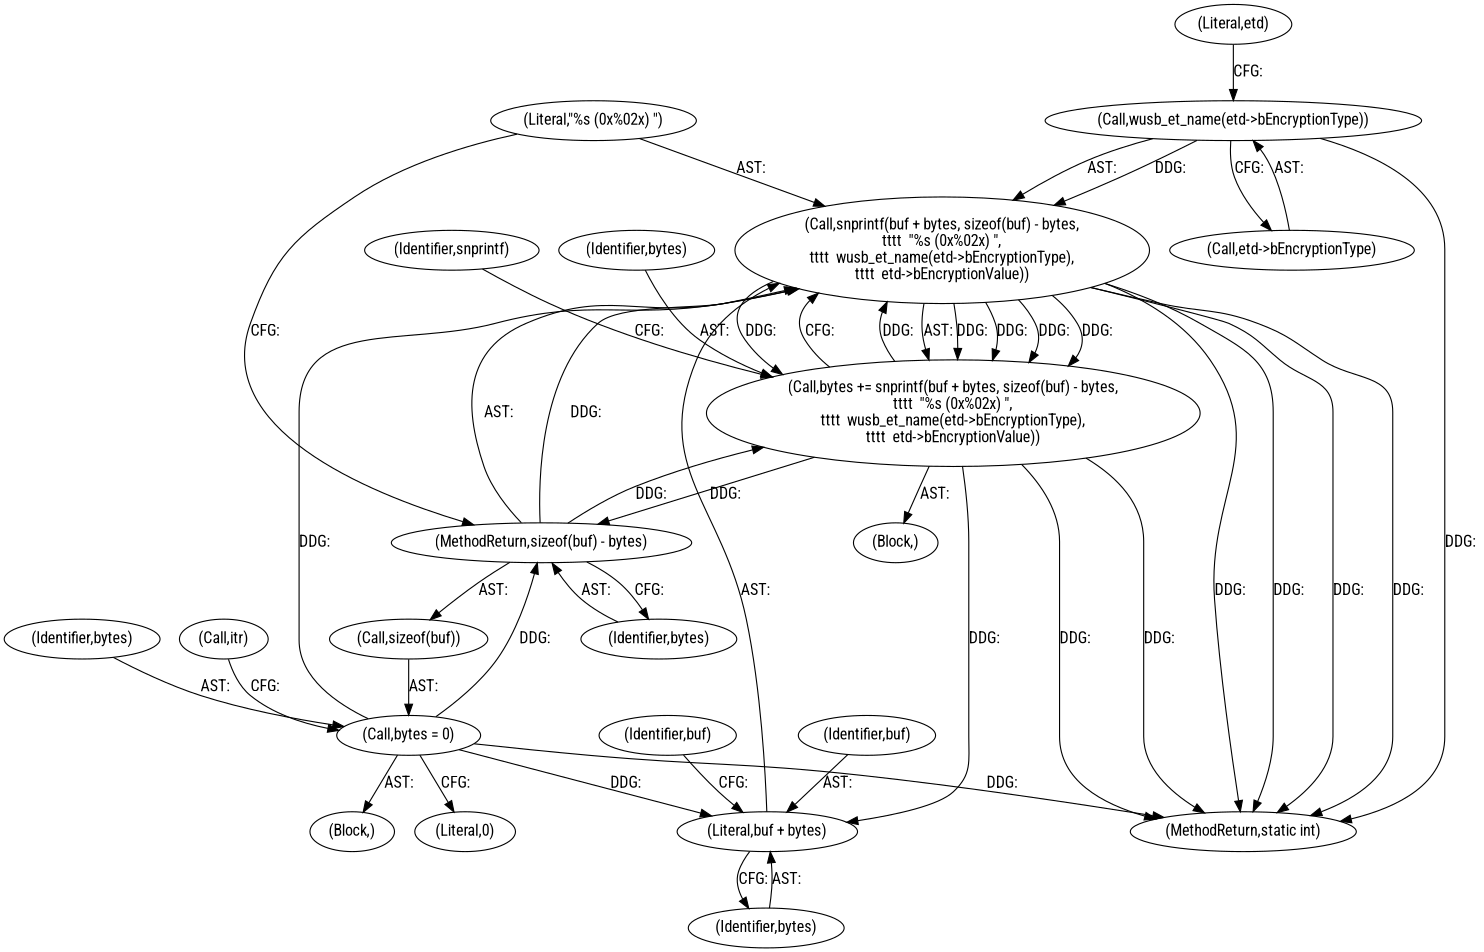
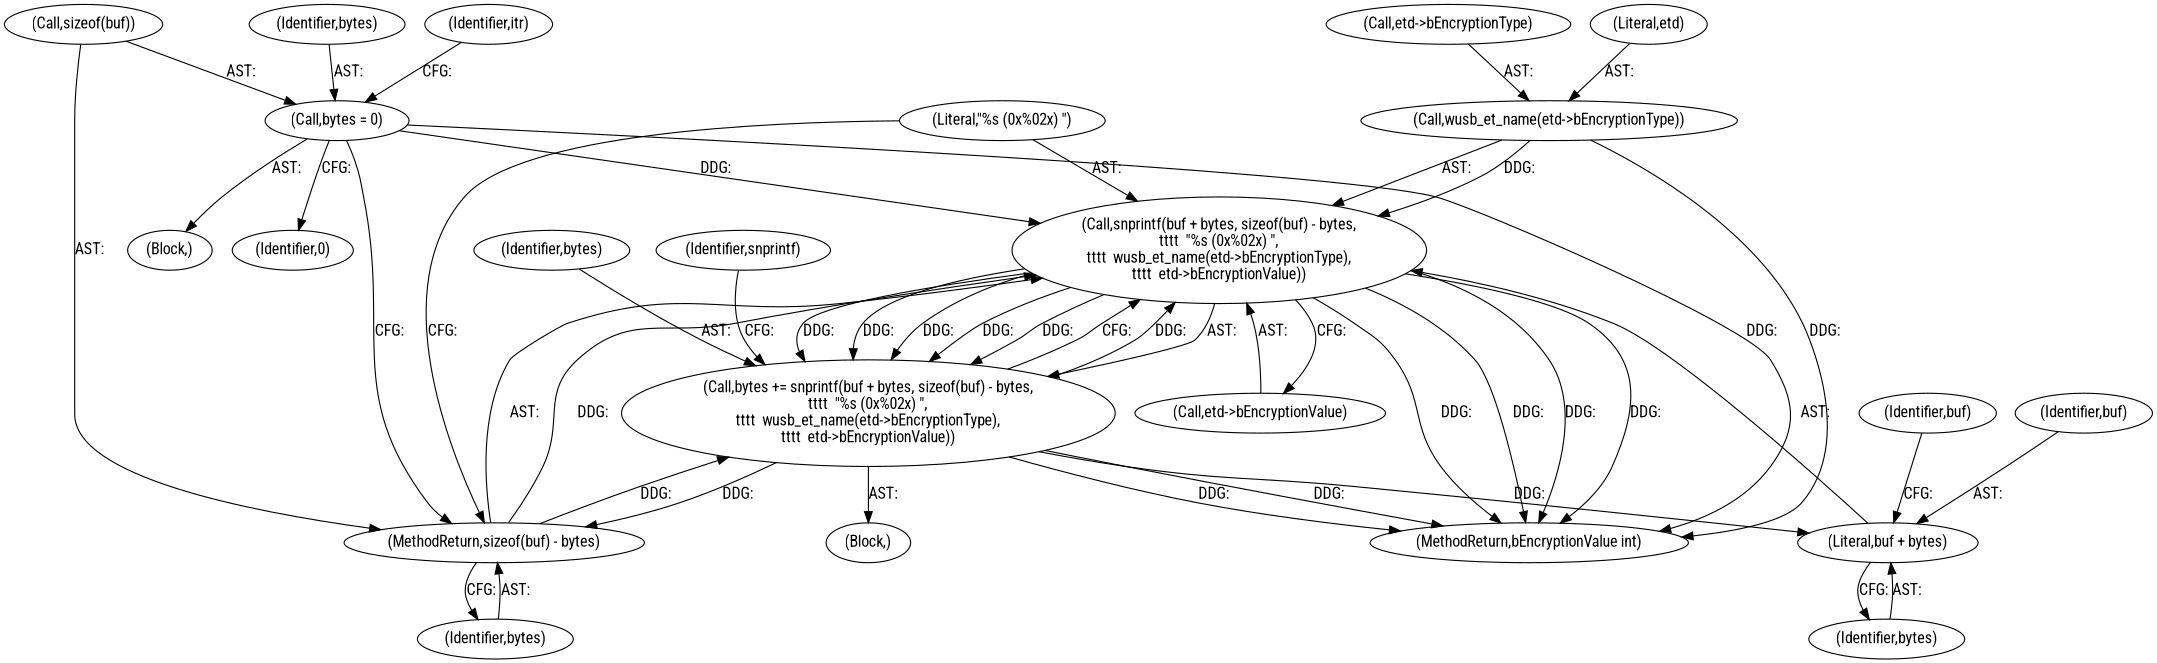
(1250, 73) -> (1621, 73)
(1238, 185) -> none
none -> (1260, 413)
(473, 586) -> (75, 394)
(224, 639) -> (489, 24)
(537, 639) -> (391, 332)
(580, 781) -> none
(465, 832) -> (293, 250)
(1243, 832) -> (1529, 543)
